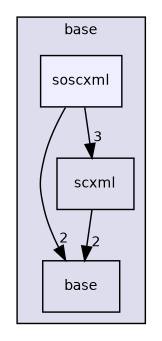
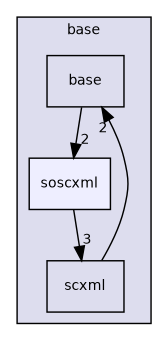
(41, 177) -> (79, 126)
